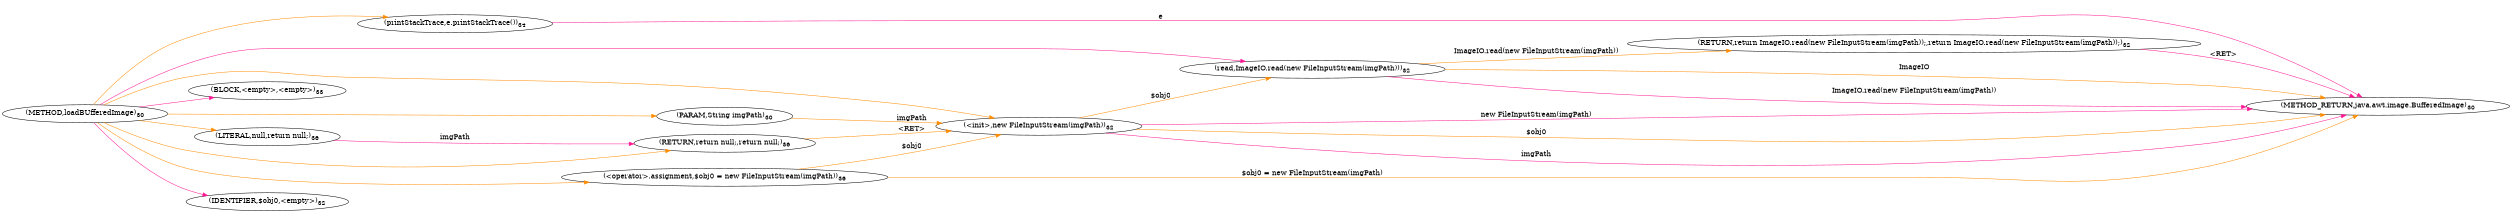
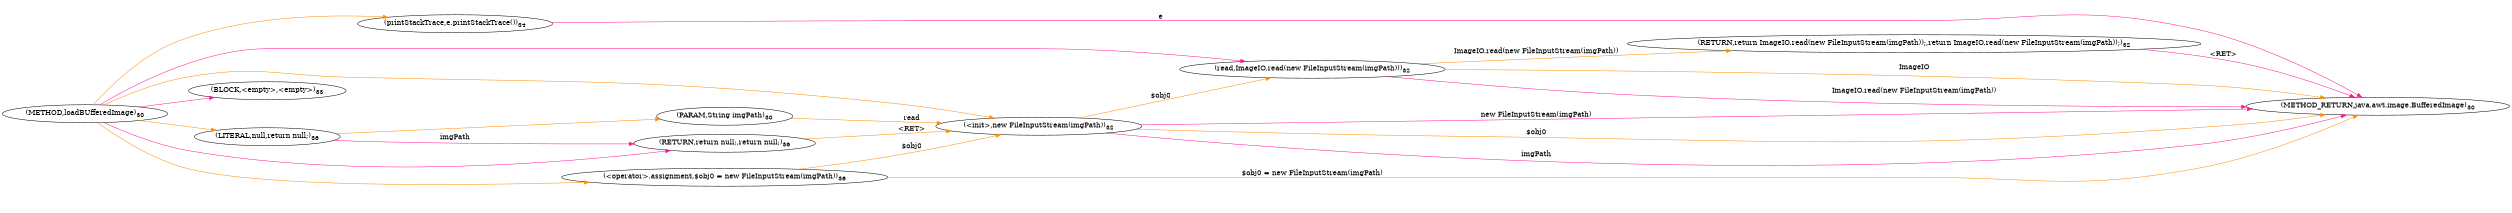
(410, 115) -> (496, 127)
(912, 118) -> (912, 118)
(382, 167) -> (382, 167)
(267, 202) -> none
